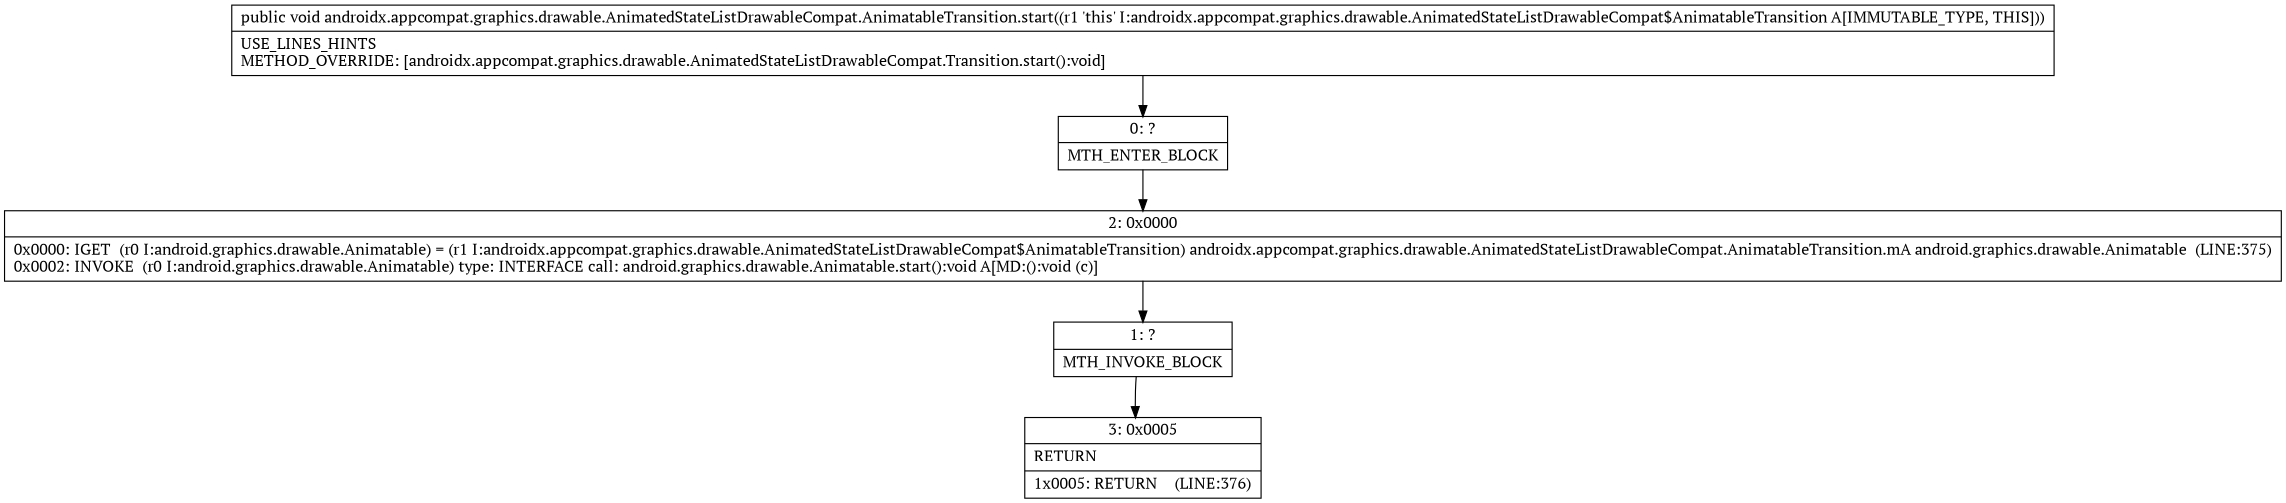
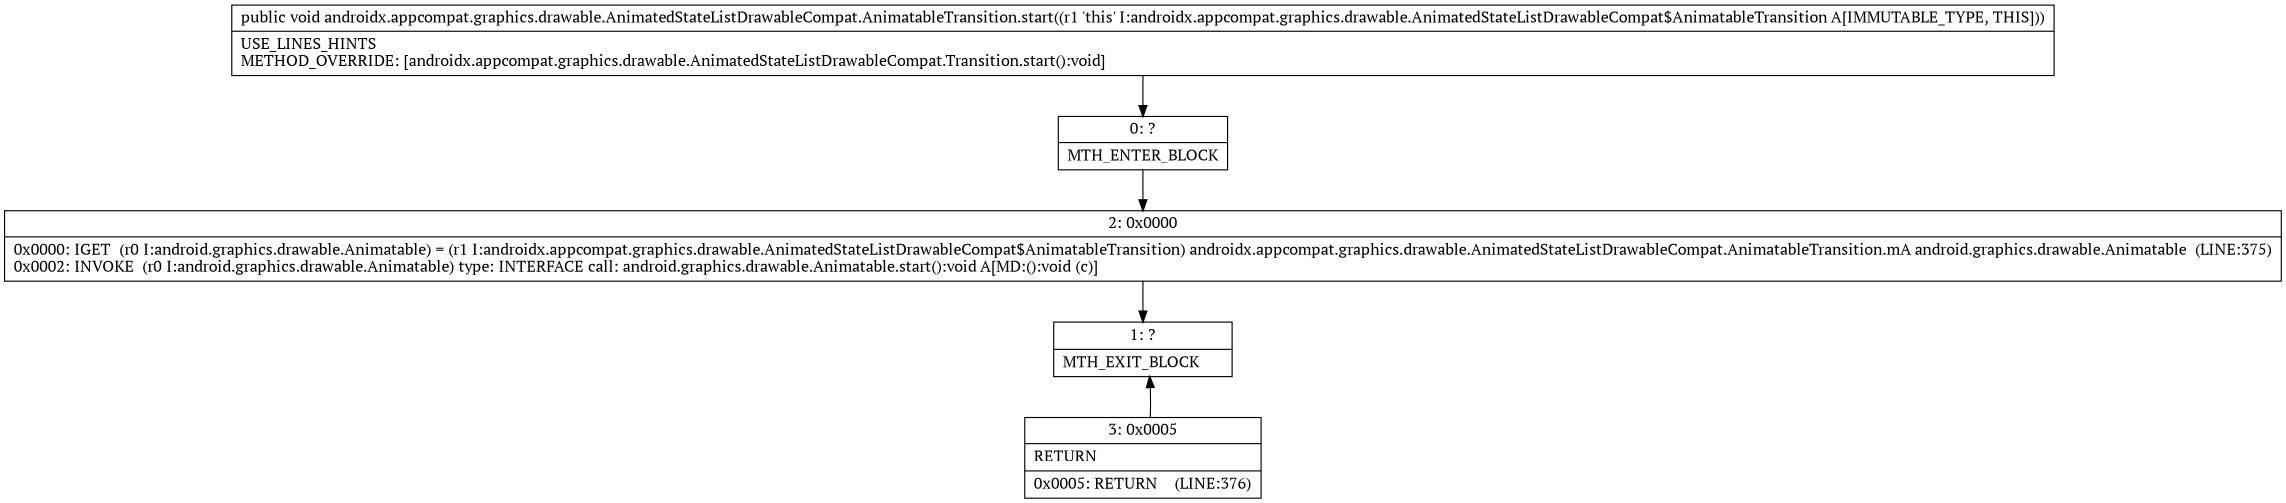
(1143, 362) -> (1132, 362)
(1135, 391) -> (1151, 403)
(1143, 484) -> (1143, 484)
